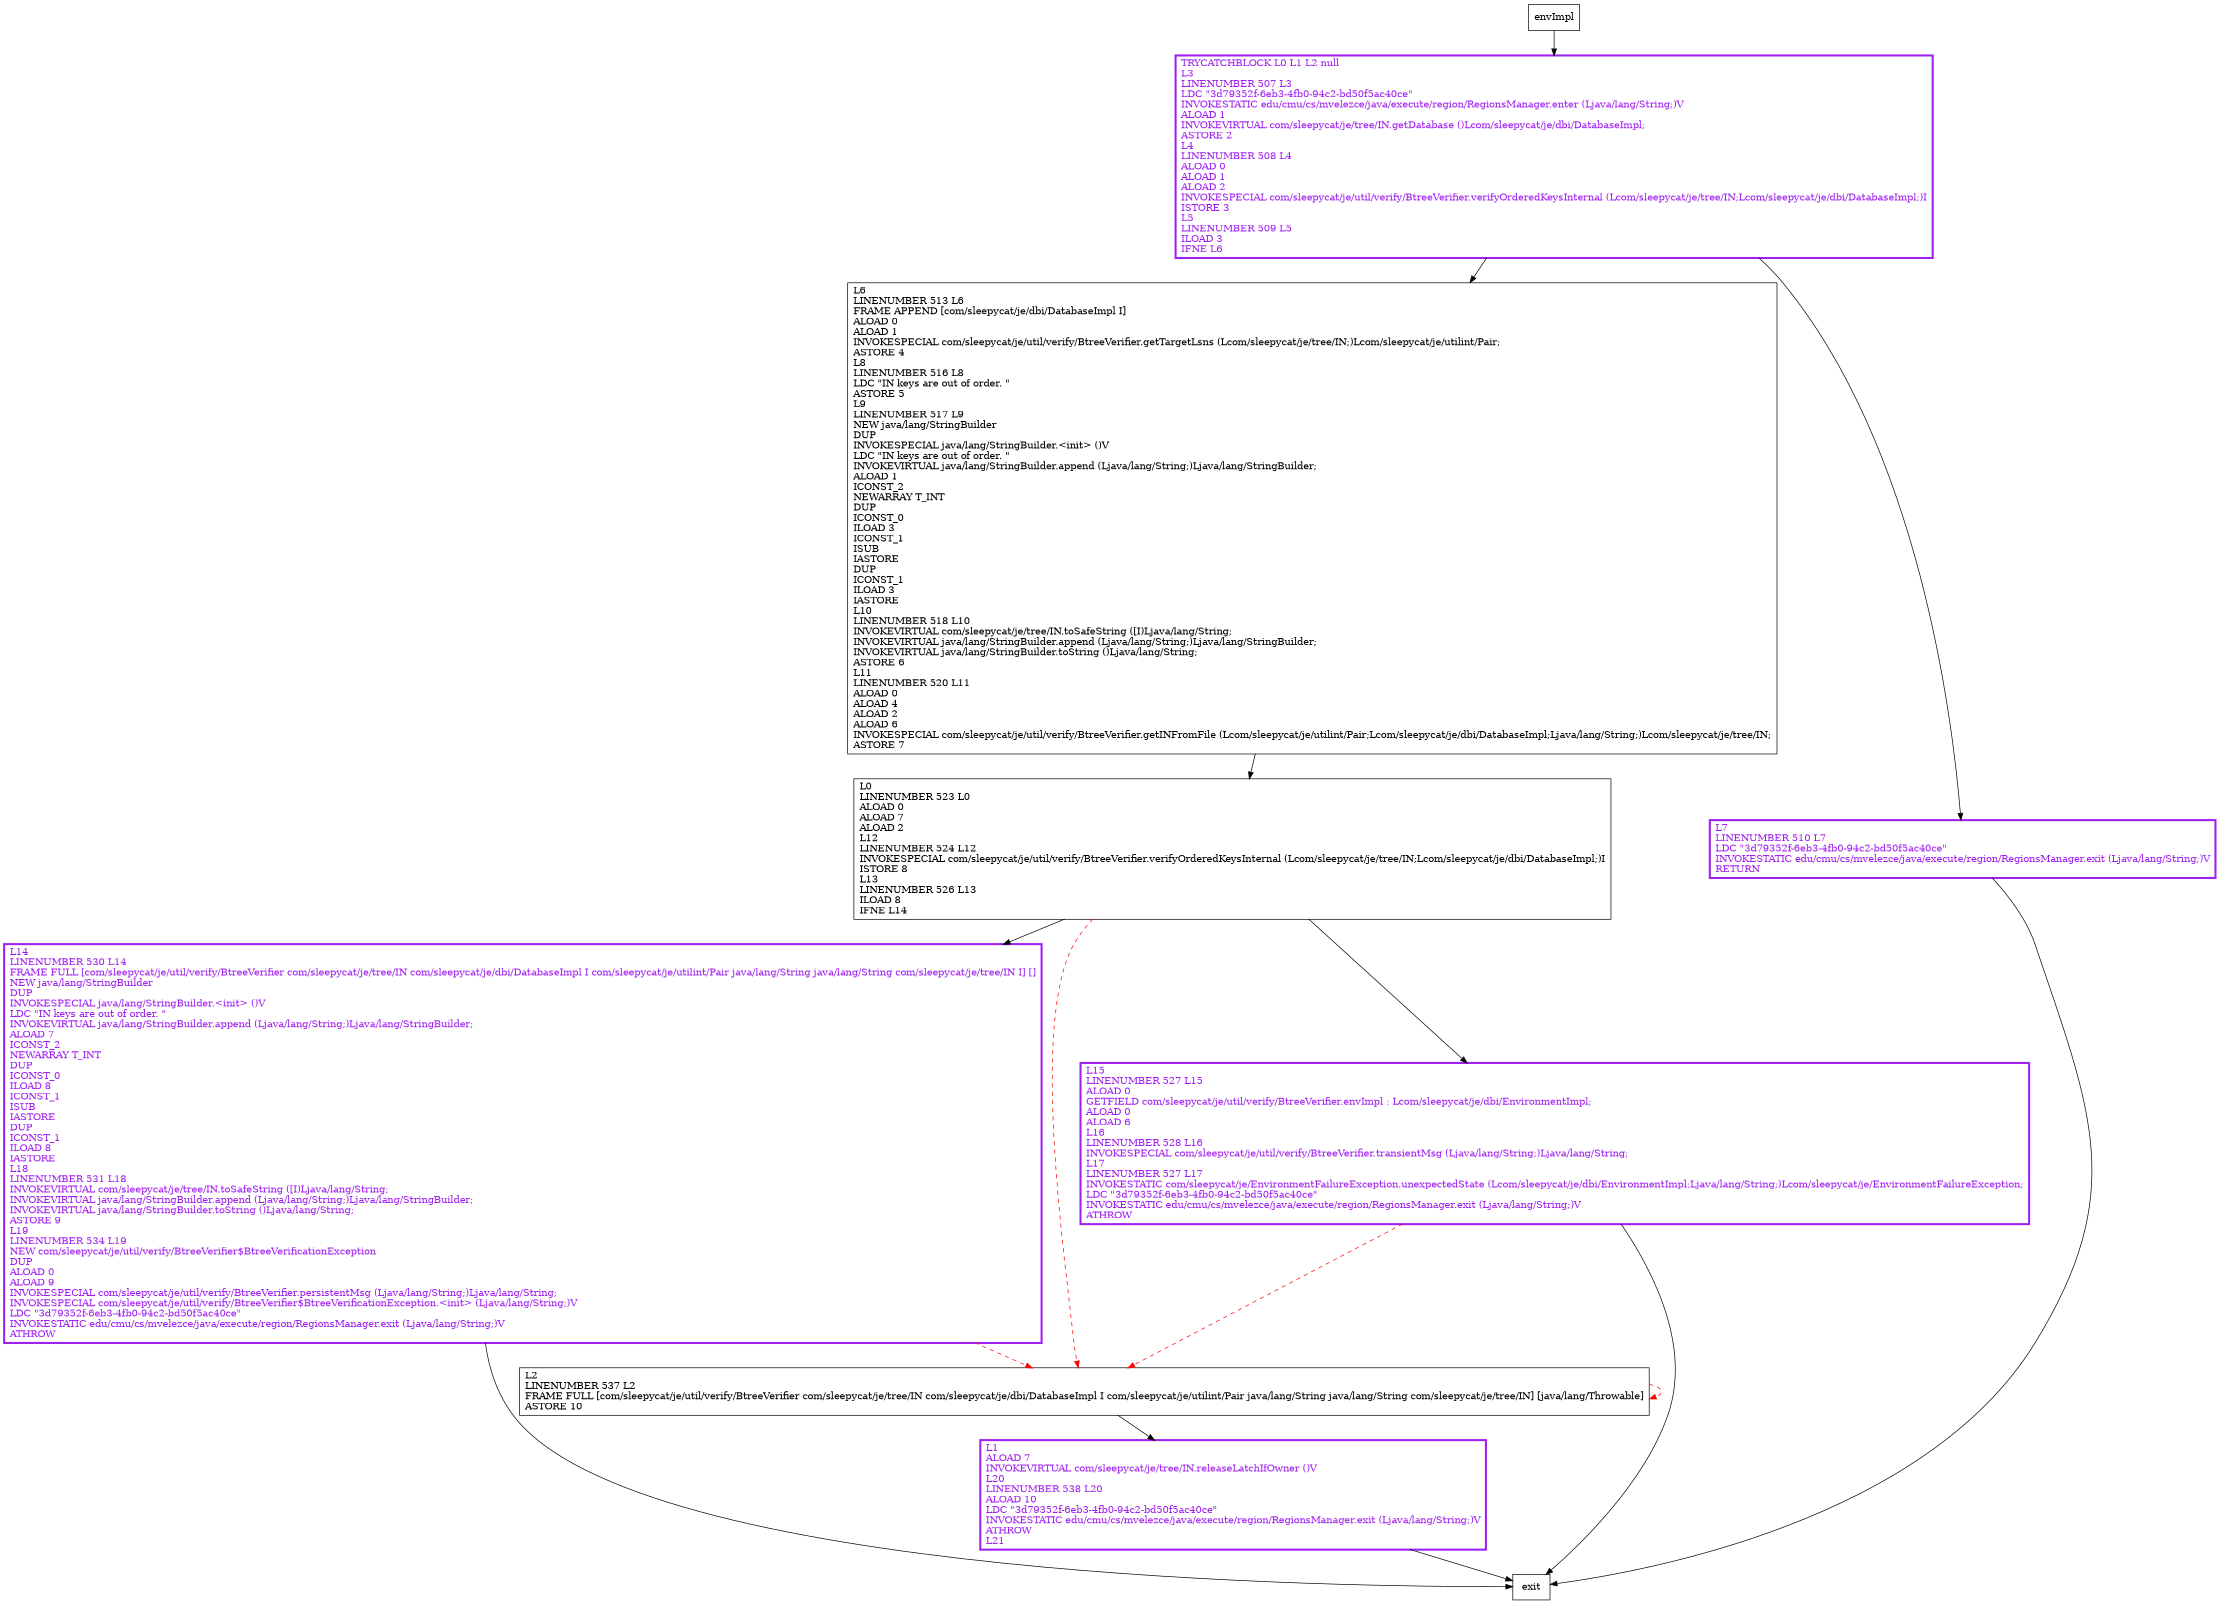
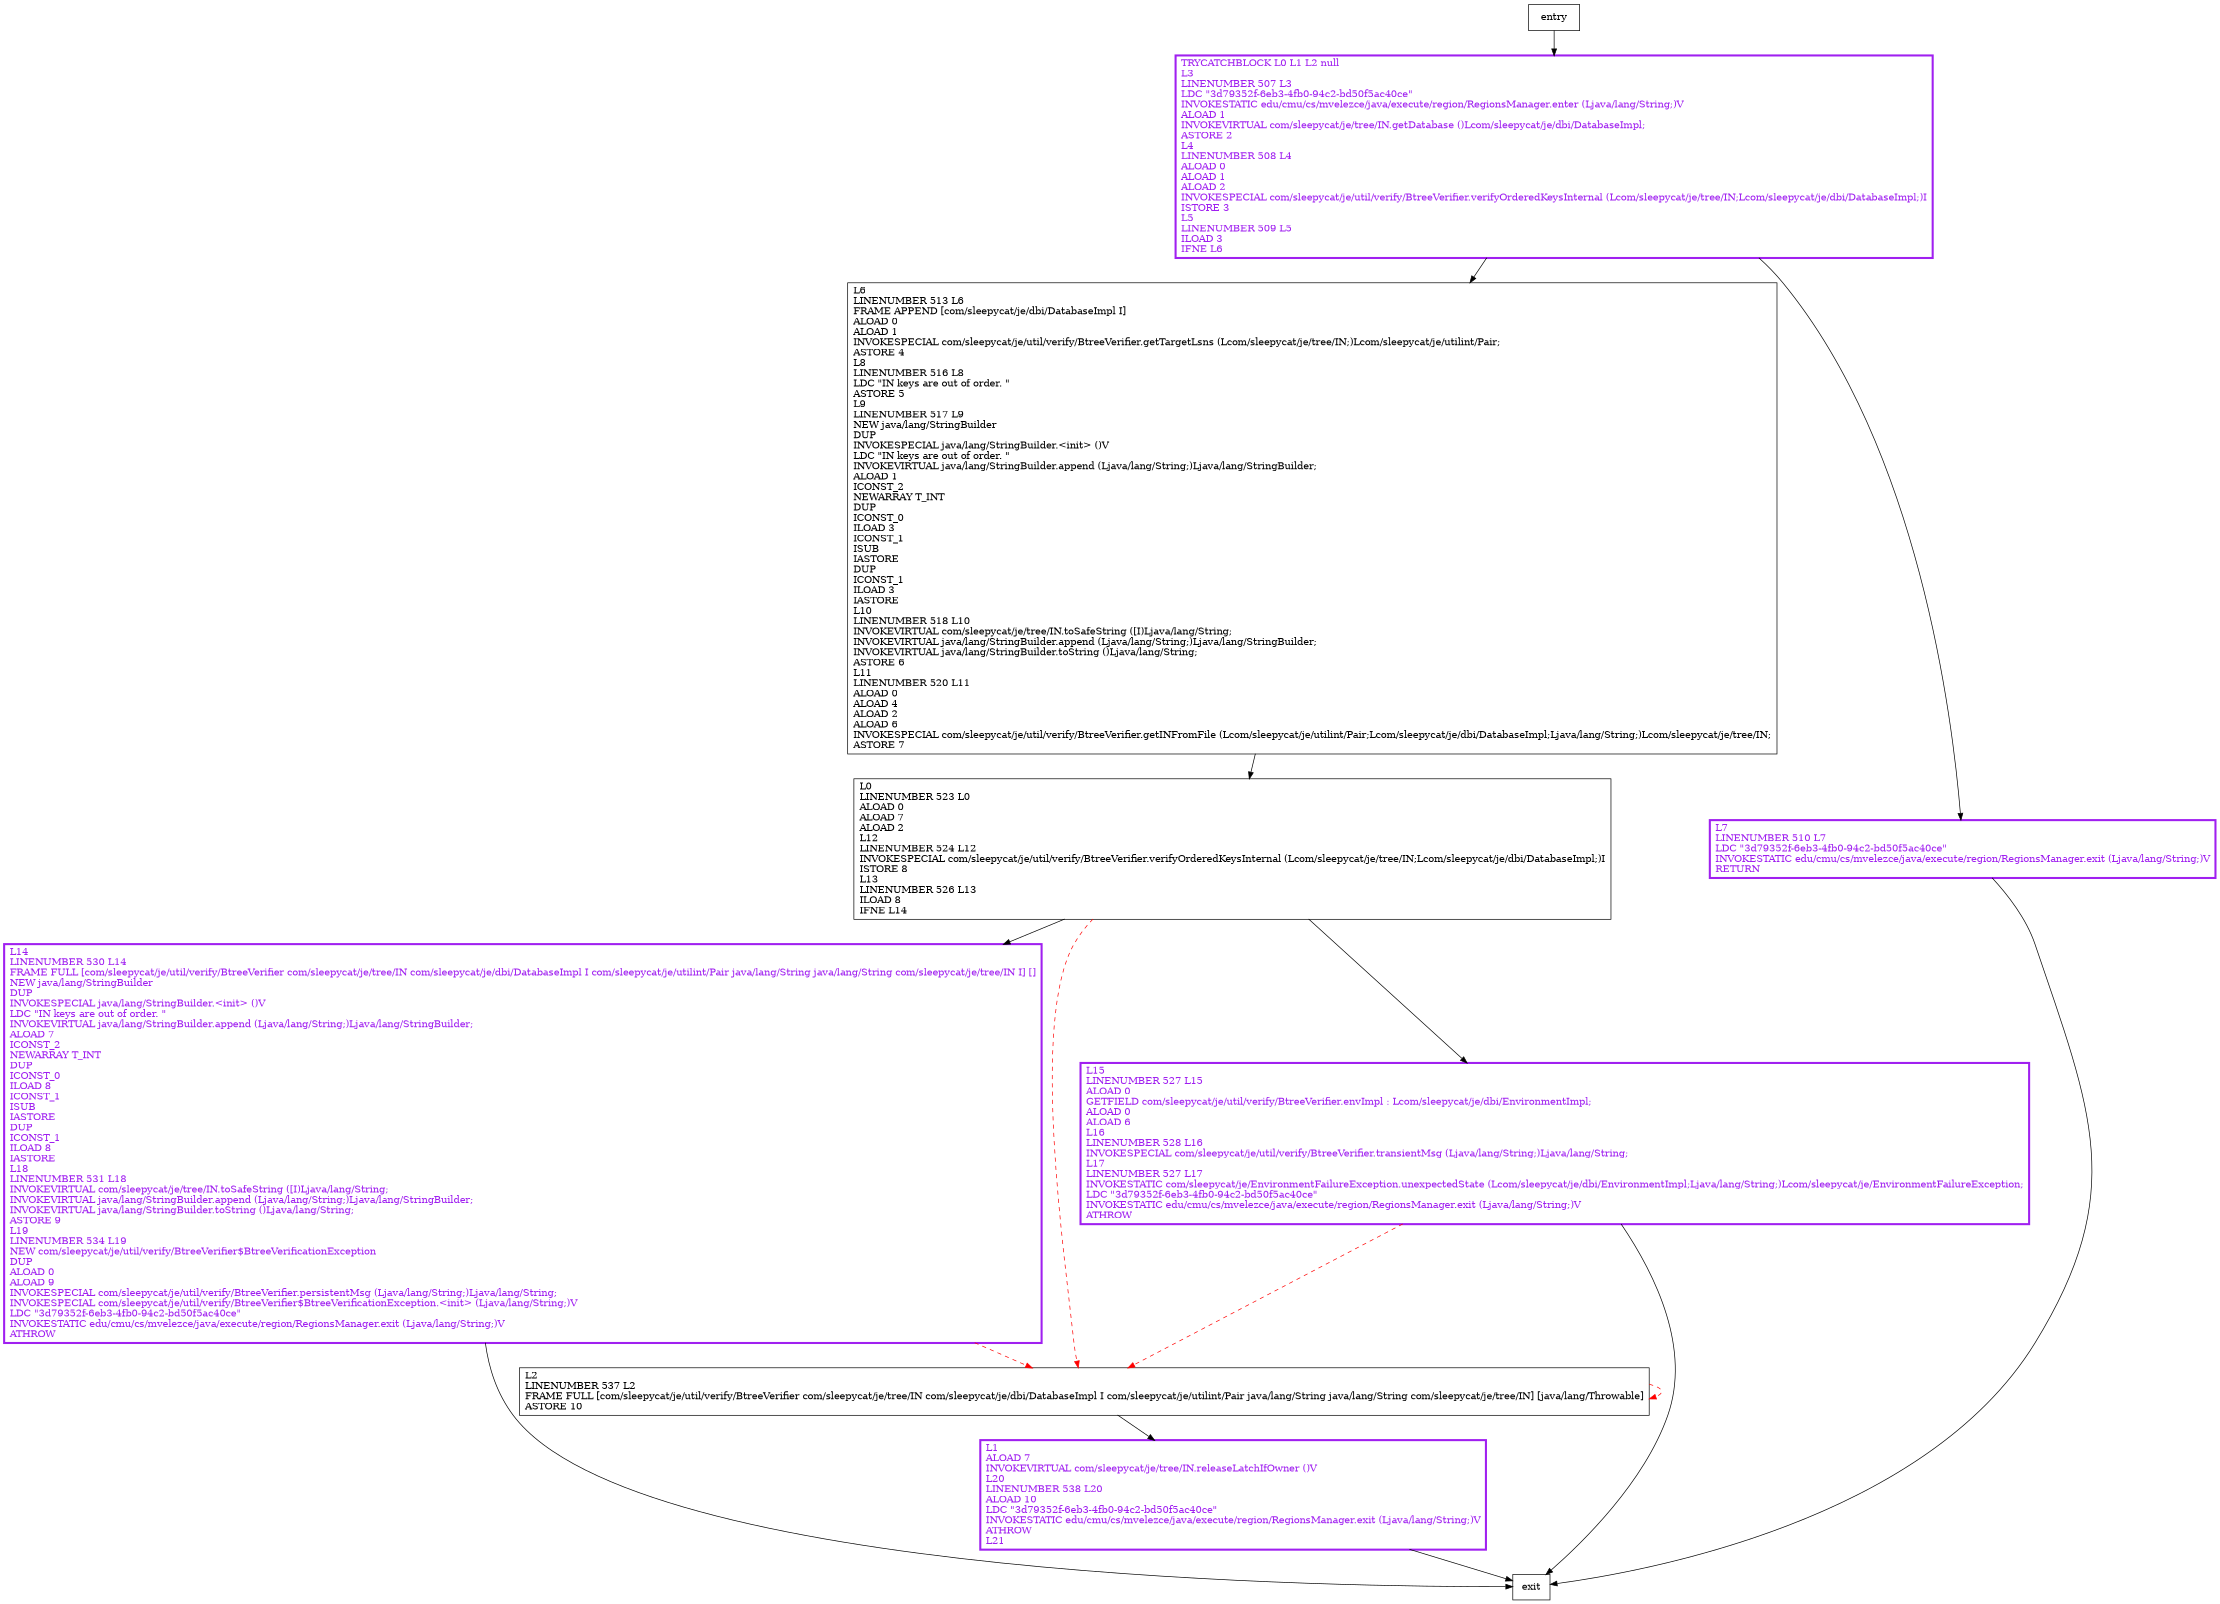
(1554, 18) -> (1554, 18)
